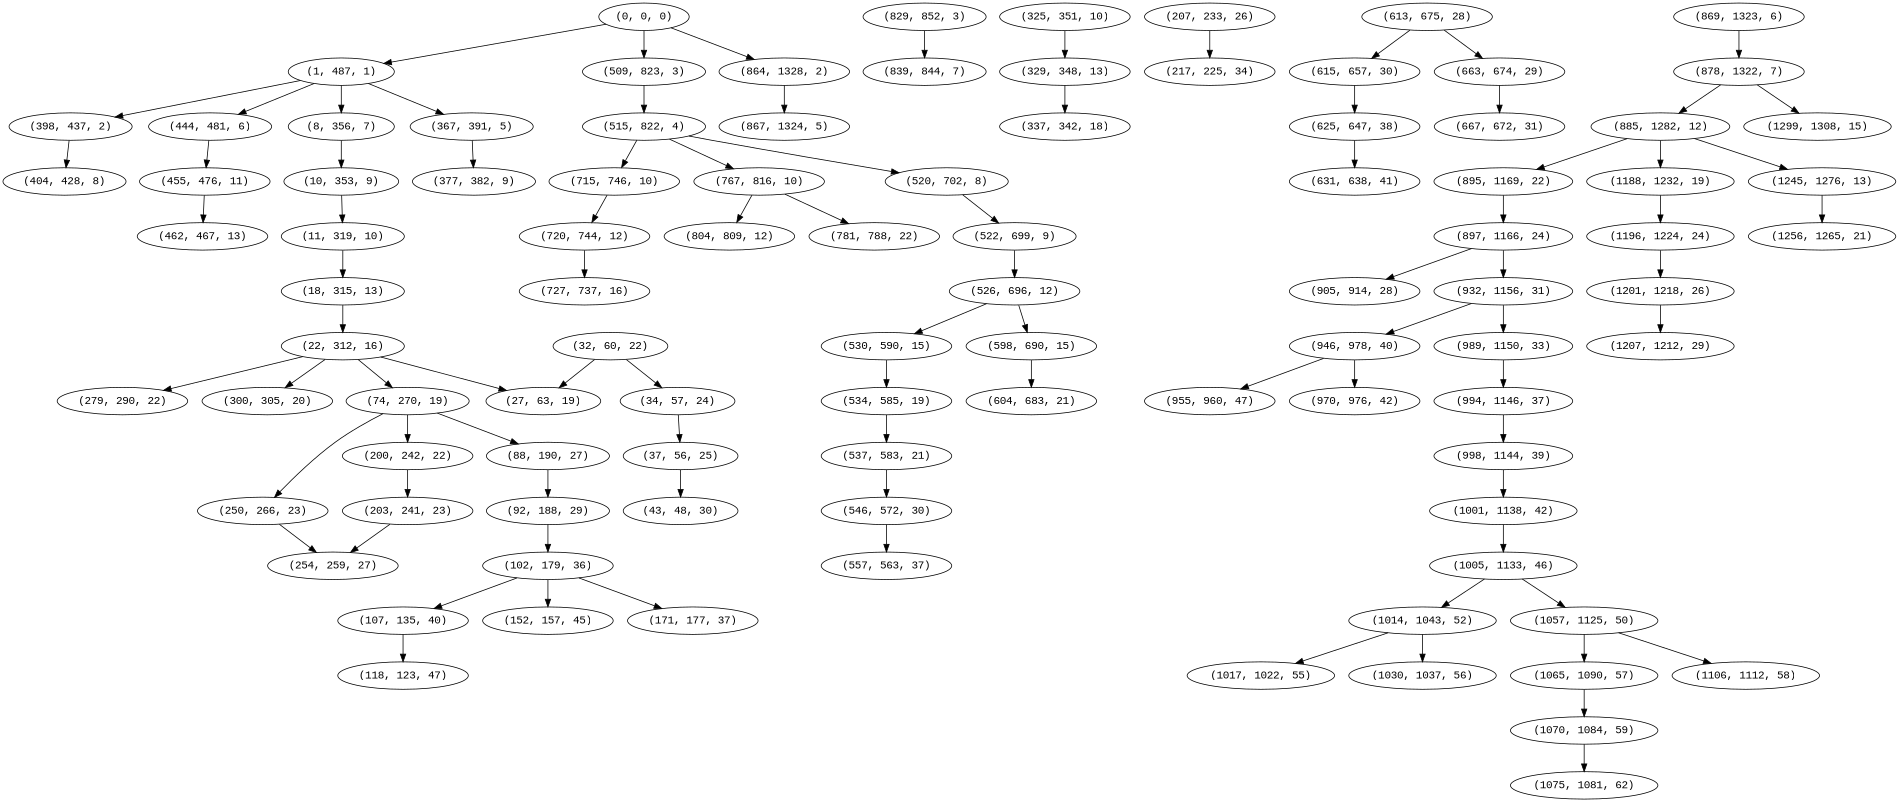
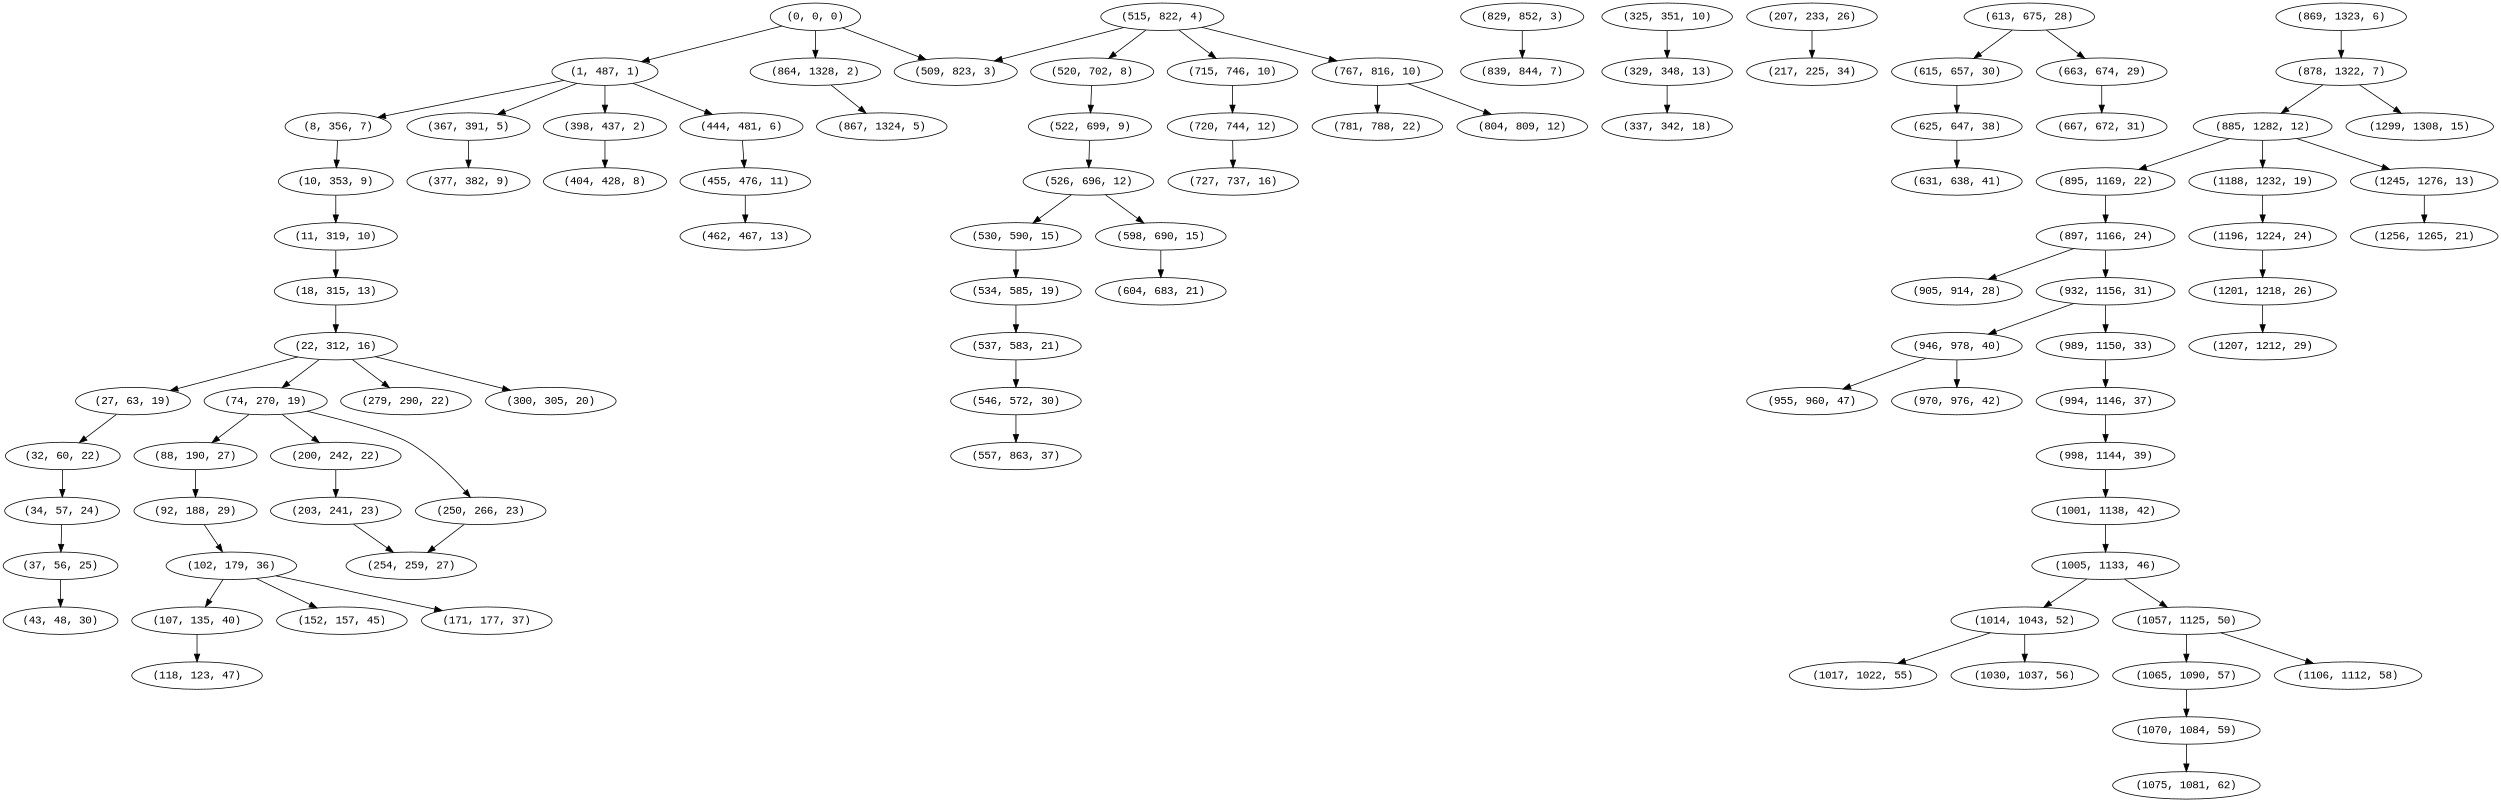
(644, 95) -> (1063, 43)
(580, 371) -> (101, 426)
(886, 566) -> (1016, 456)
